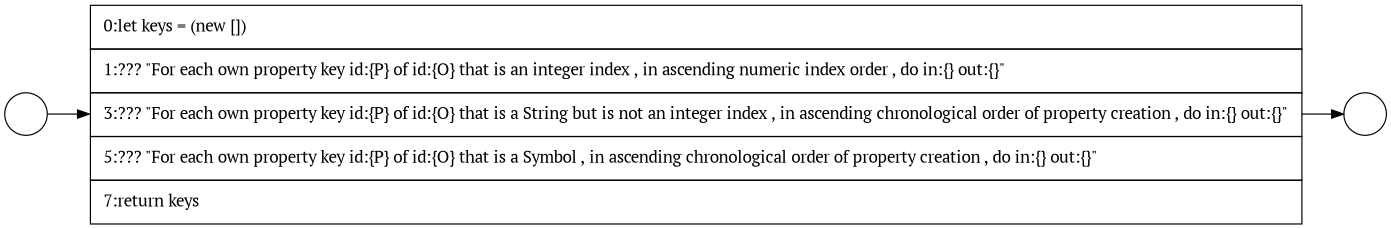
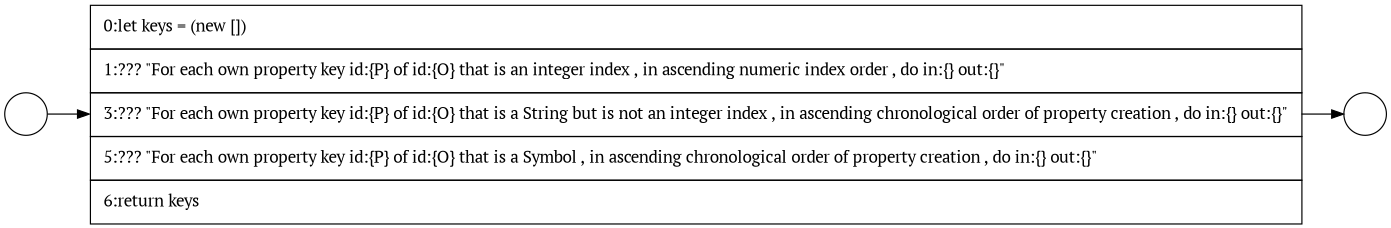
(152, 202) -> (152, 202)
